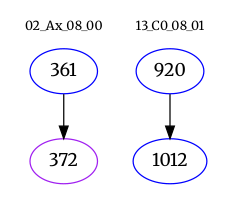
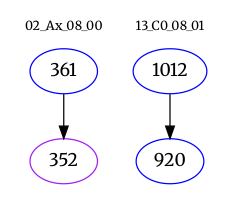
(170, 110) -> (170, 110)
(64, 161) -> (64, 161)
